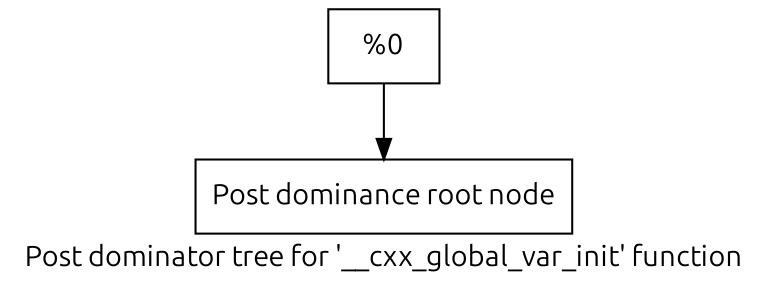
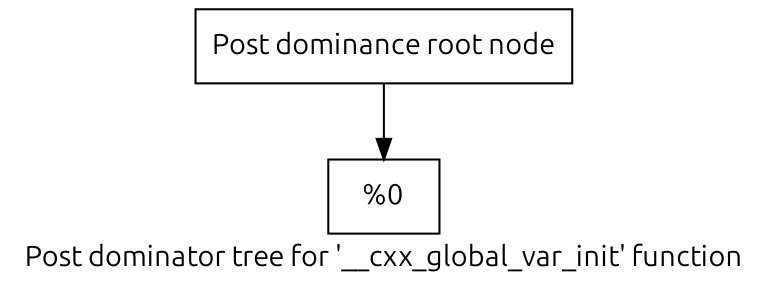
(384, 111) -> (384, 111)
